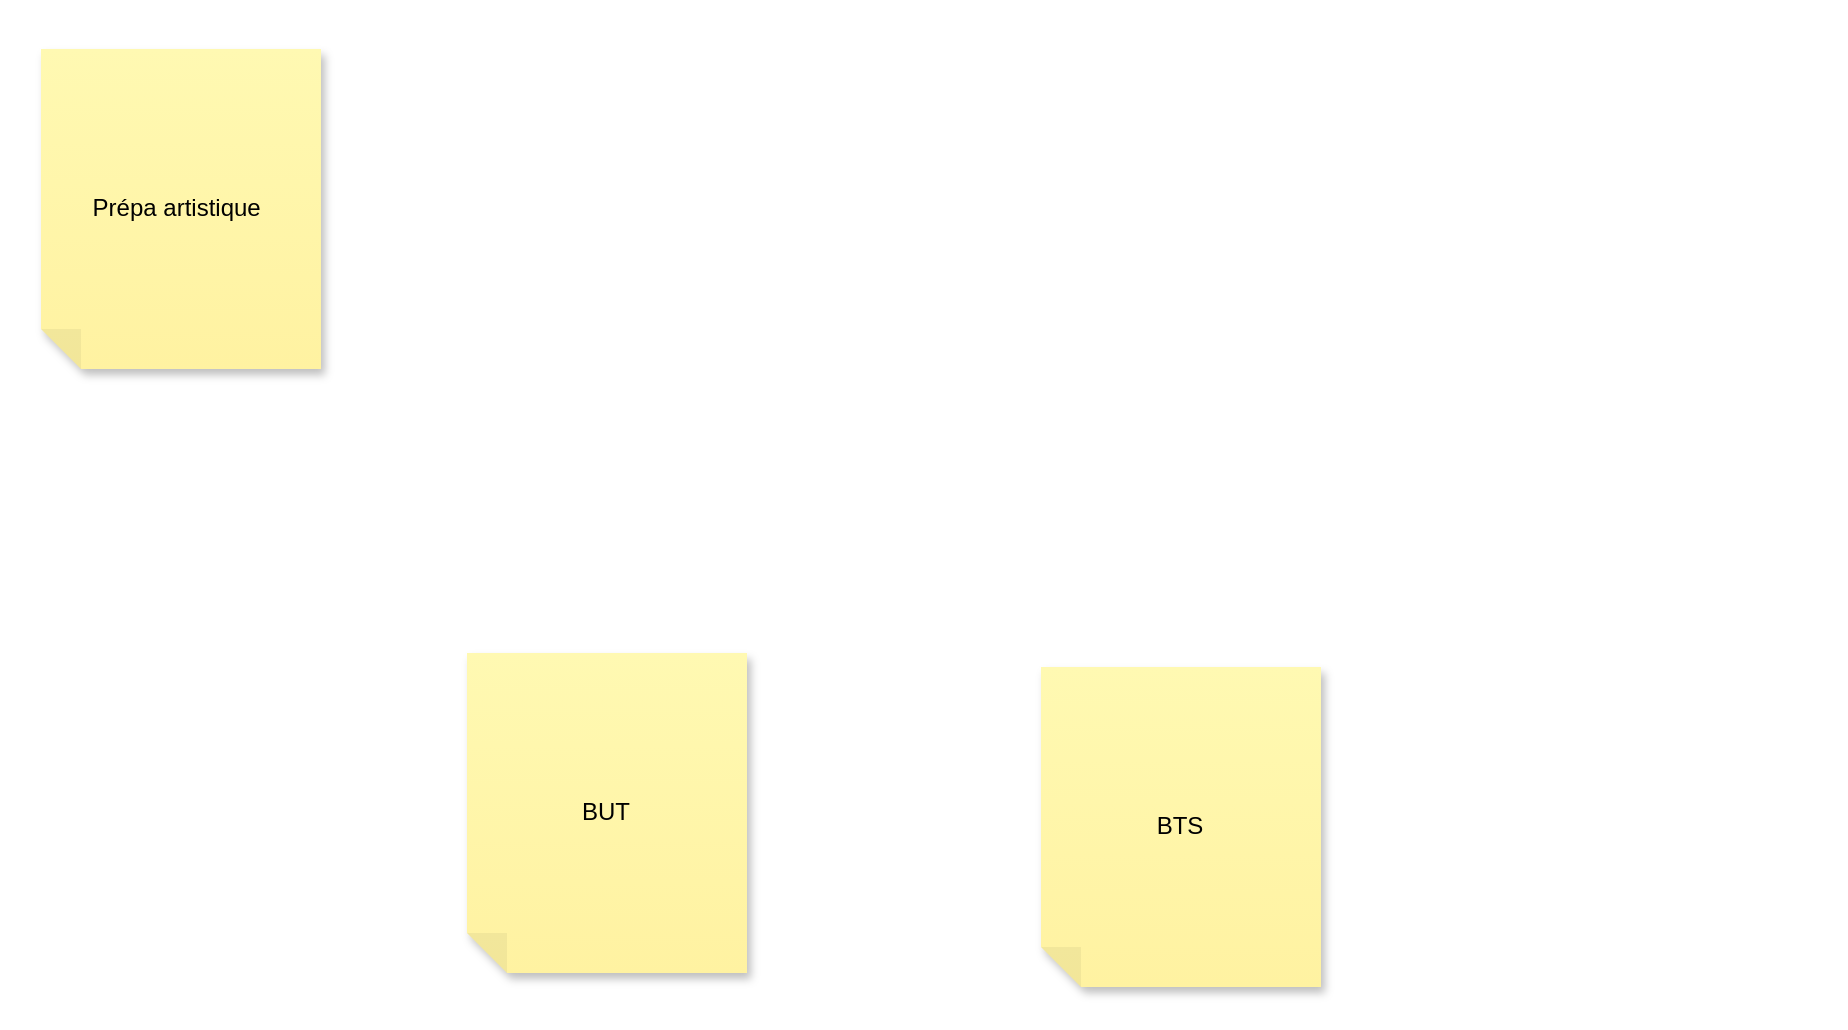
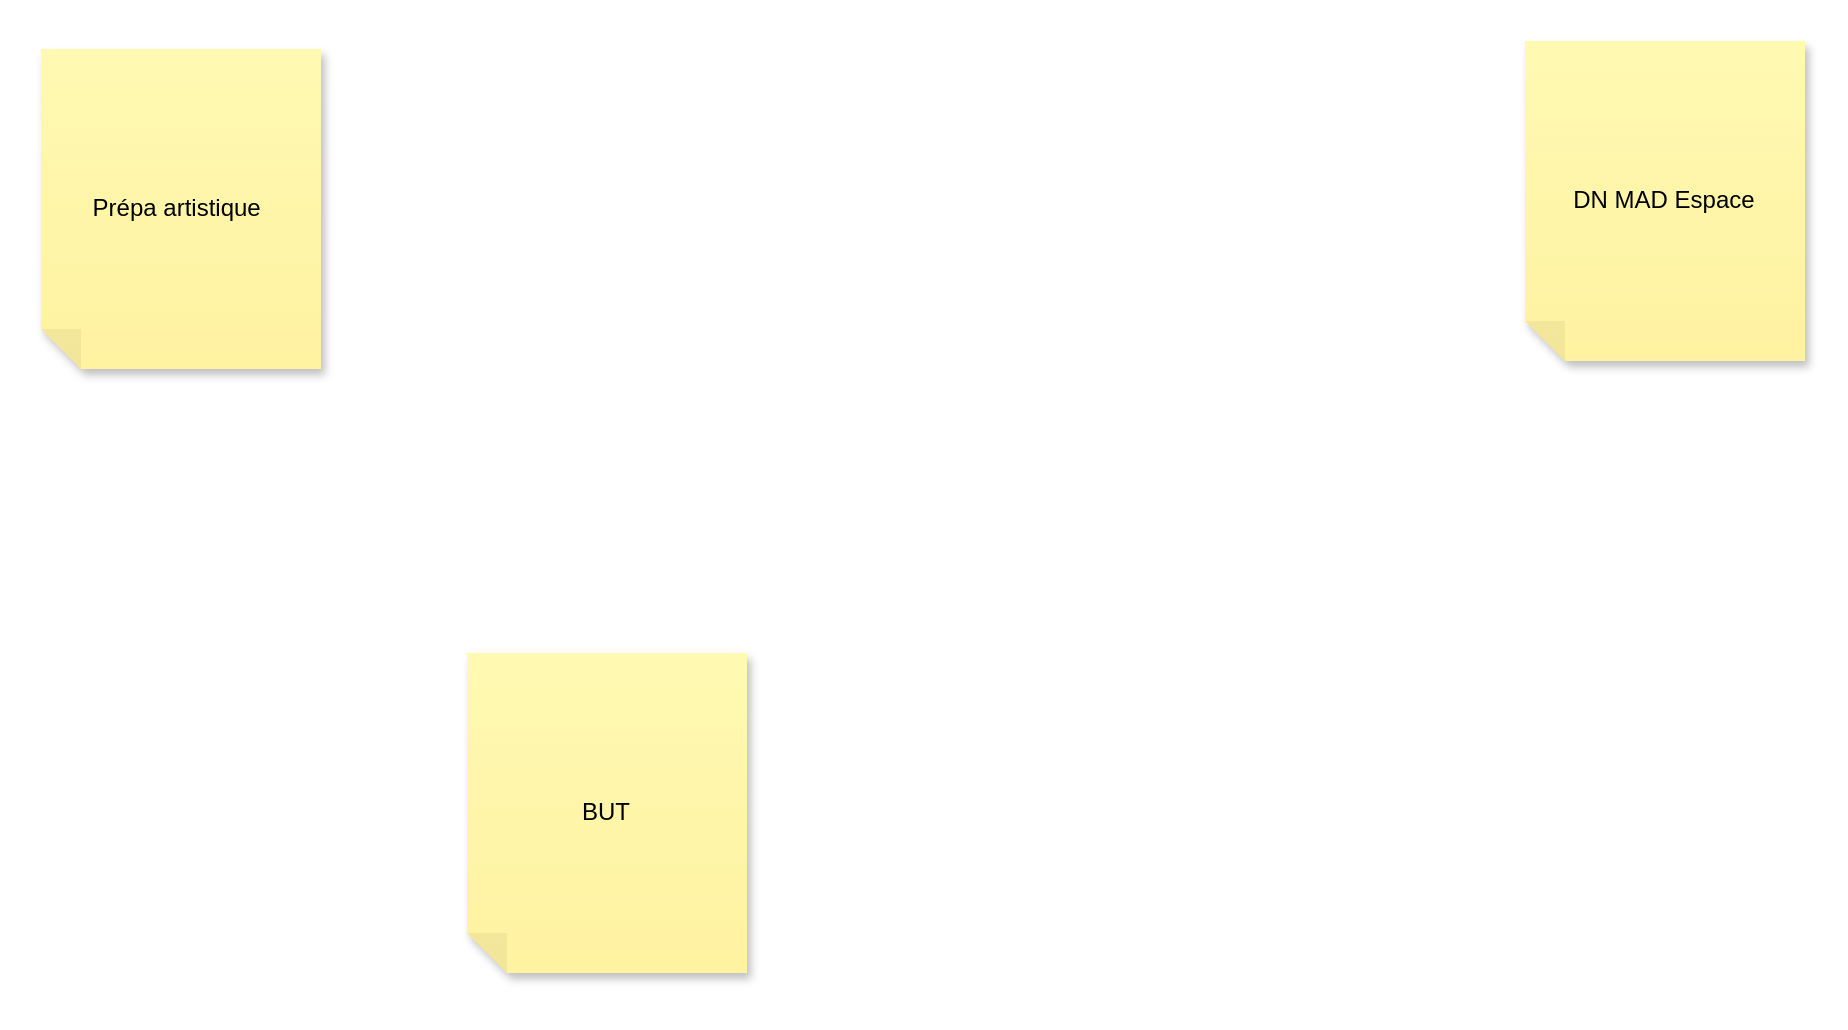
none -> (1665, 201)
(1181, 827) -> none
